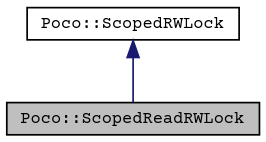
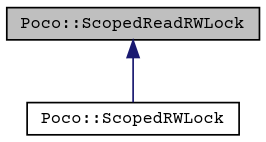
(133, 80) -> (133, 80)
